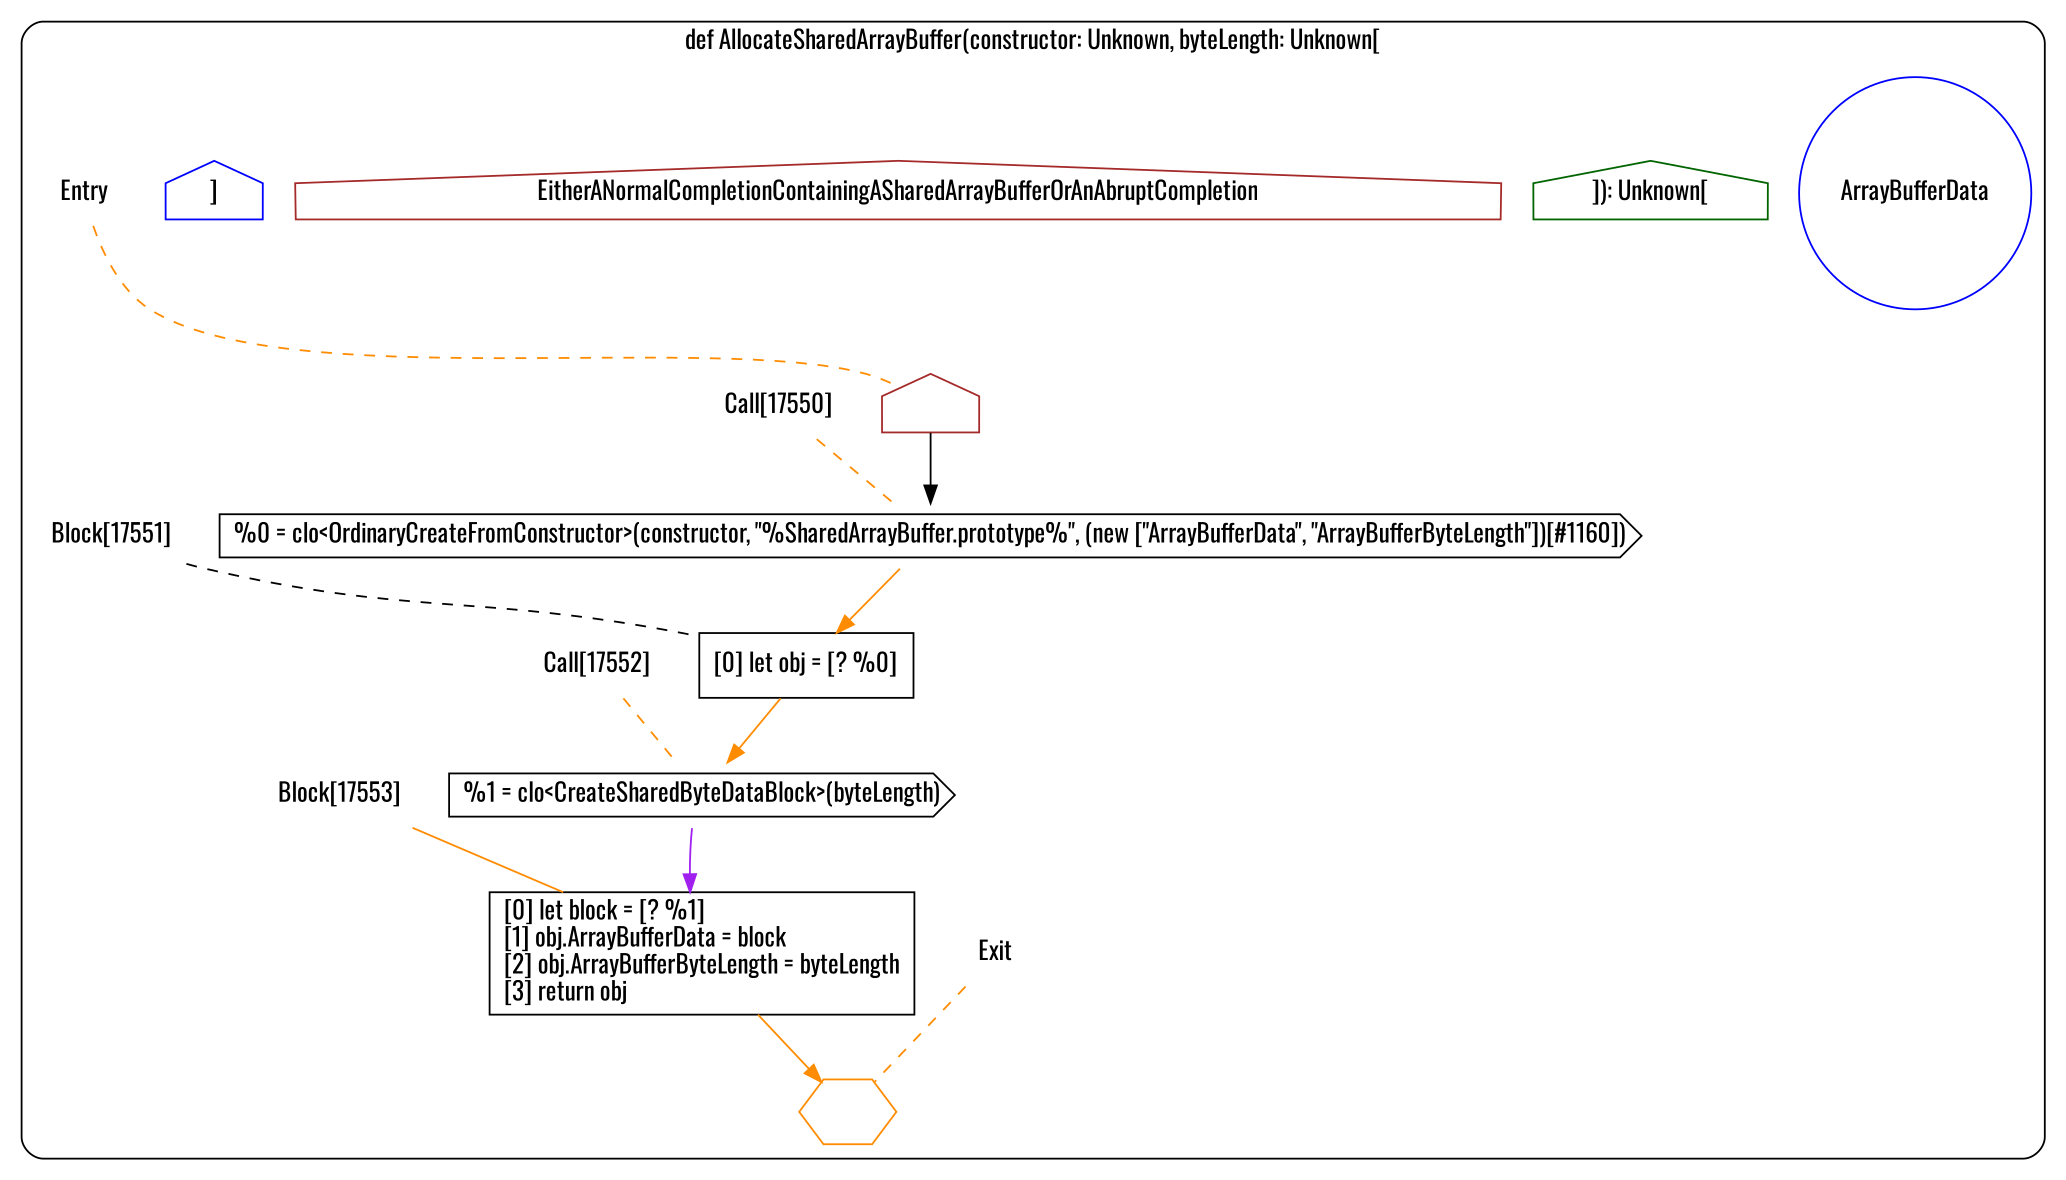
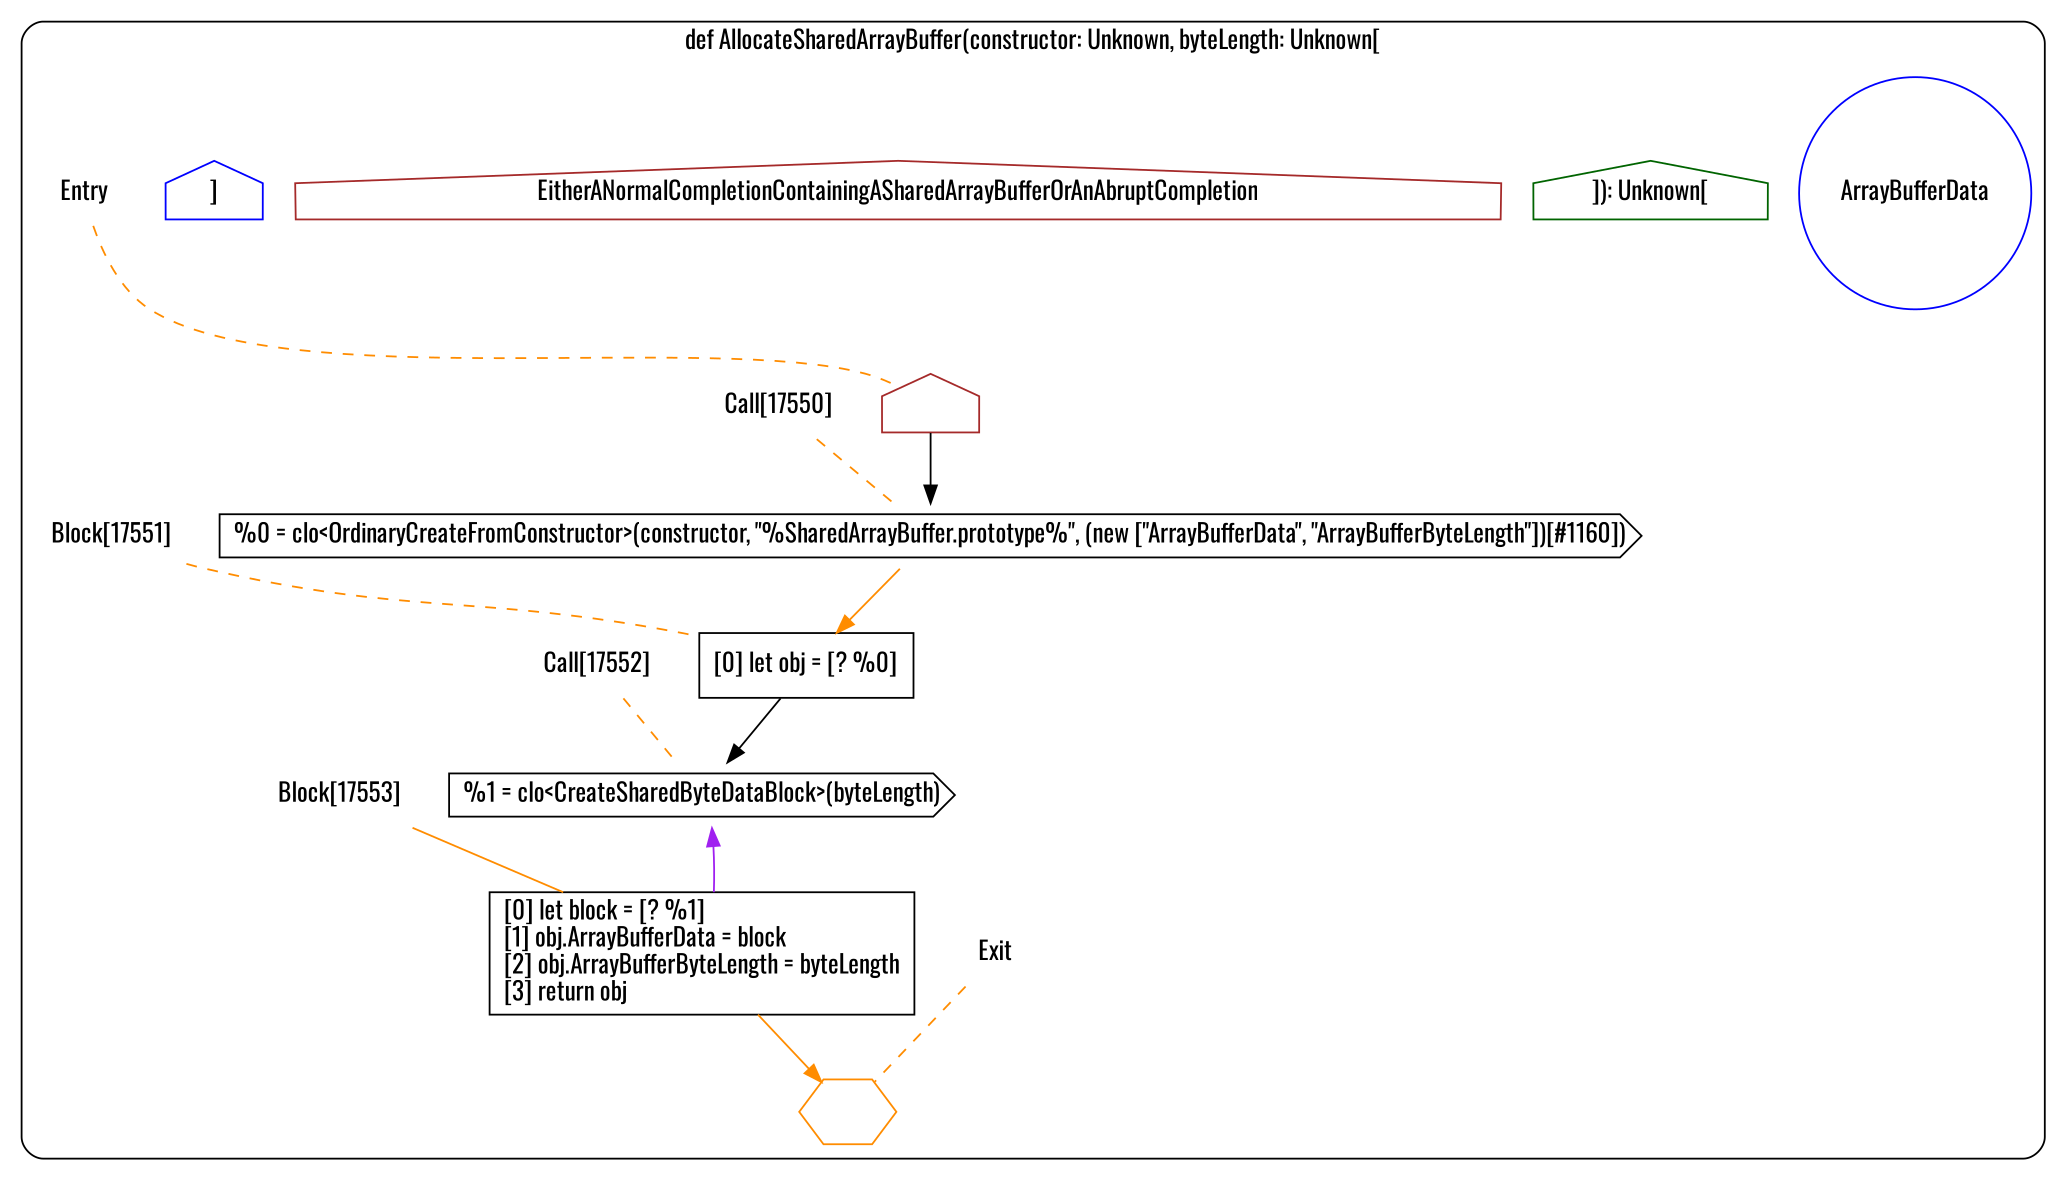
(442, 604) -> (442, 604)
(760, 723) -> (760, 723)
(690, 851) -> (714, 869)
